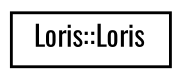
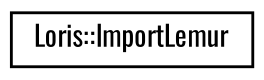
(91, 40) -> (132, 40)
